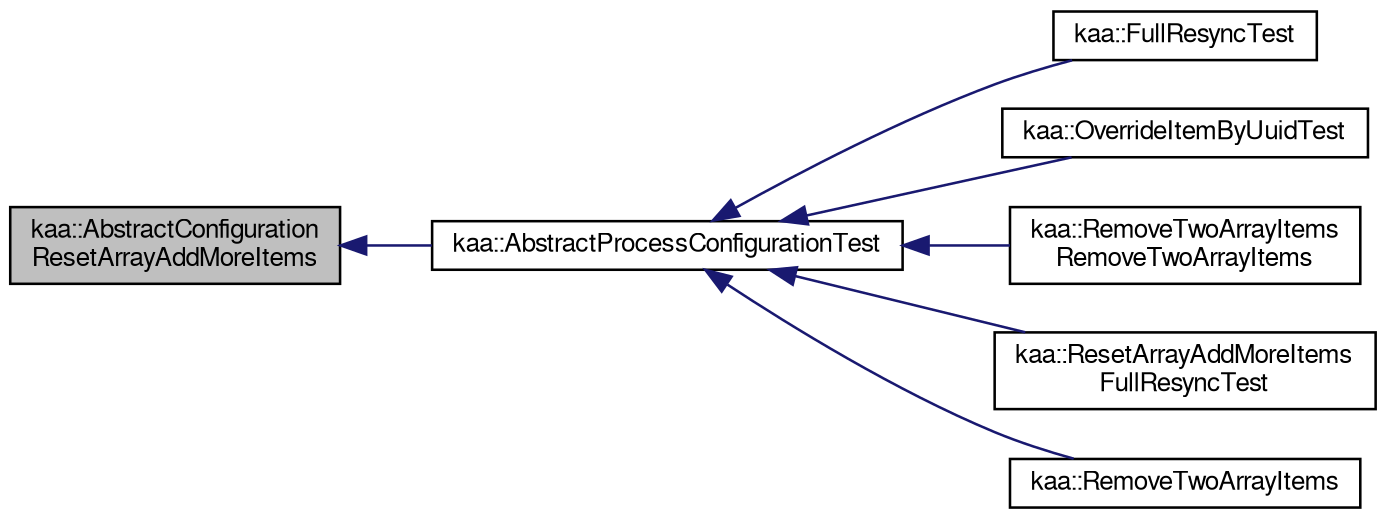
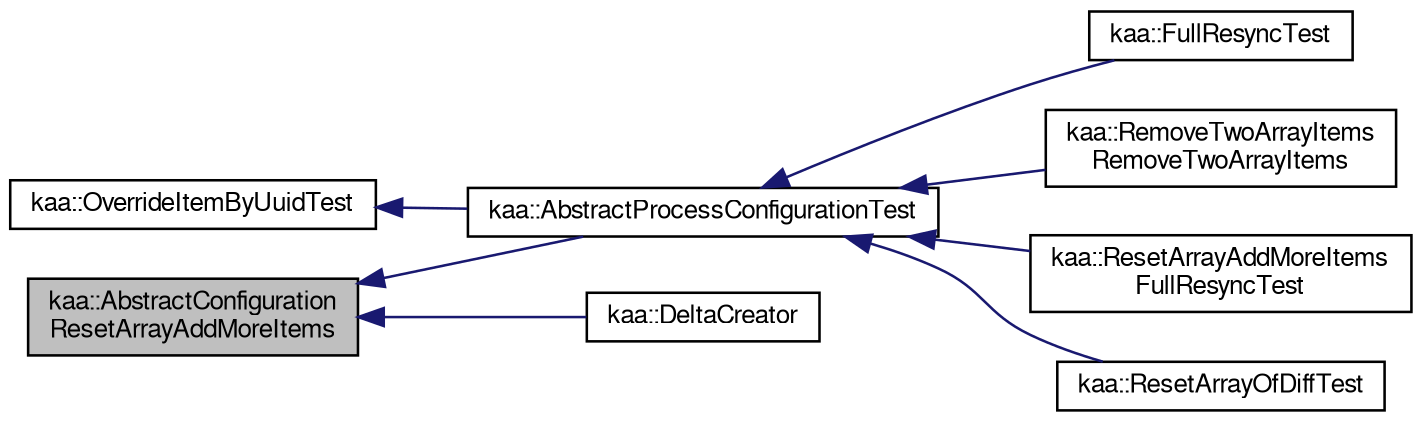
(939, 186) -> (435, 208)
none -> (703, 317)
(1185, 483) -> (1221, 386)
